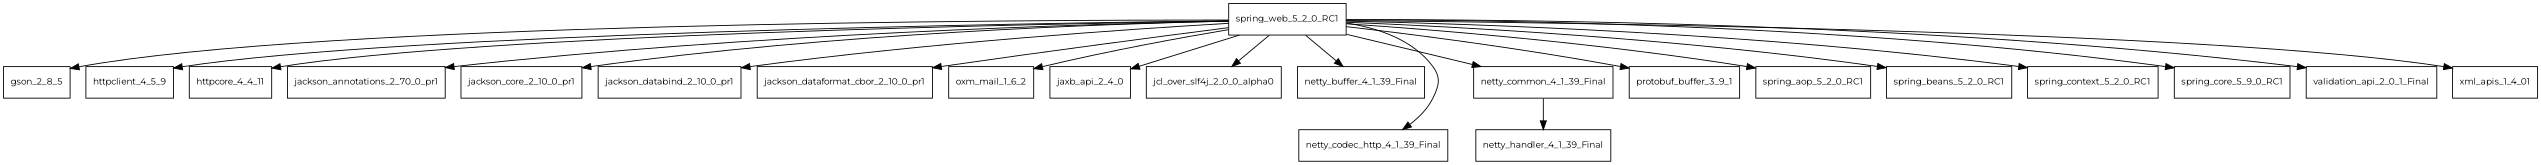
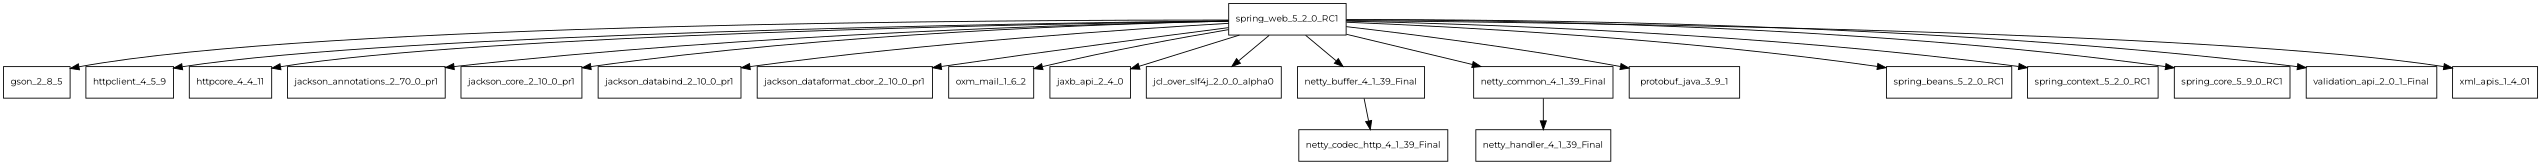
(1428, 61) -> (1366, 110)
(1684, 82) -> (1684, 82)
(1813, 82) -> none
